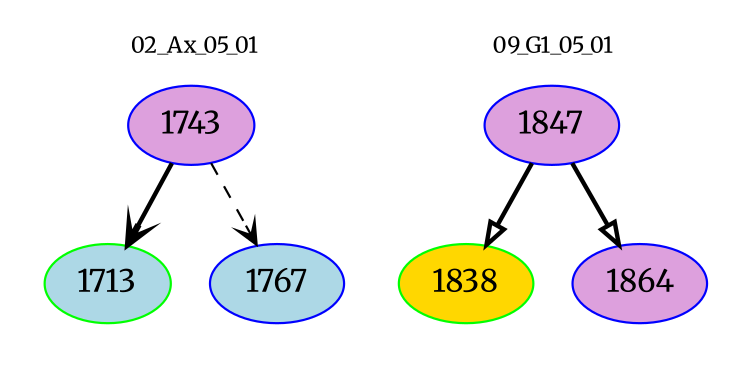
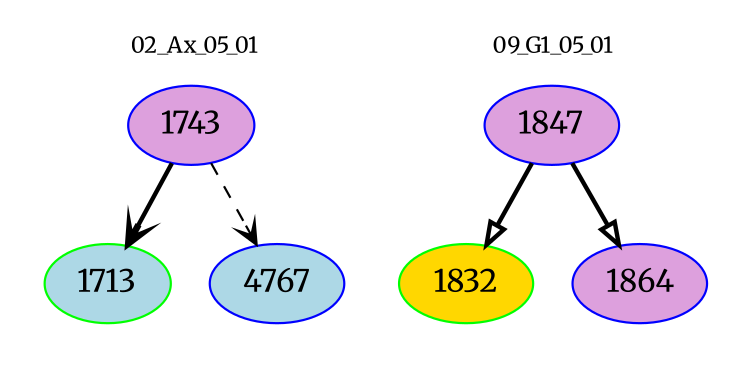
(277, 284) -> (277, 284)
(466, 284) -> (466, 284)
